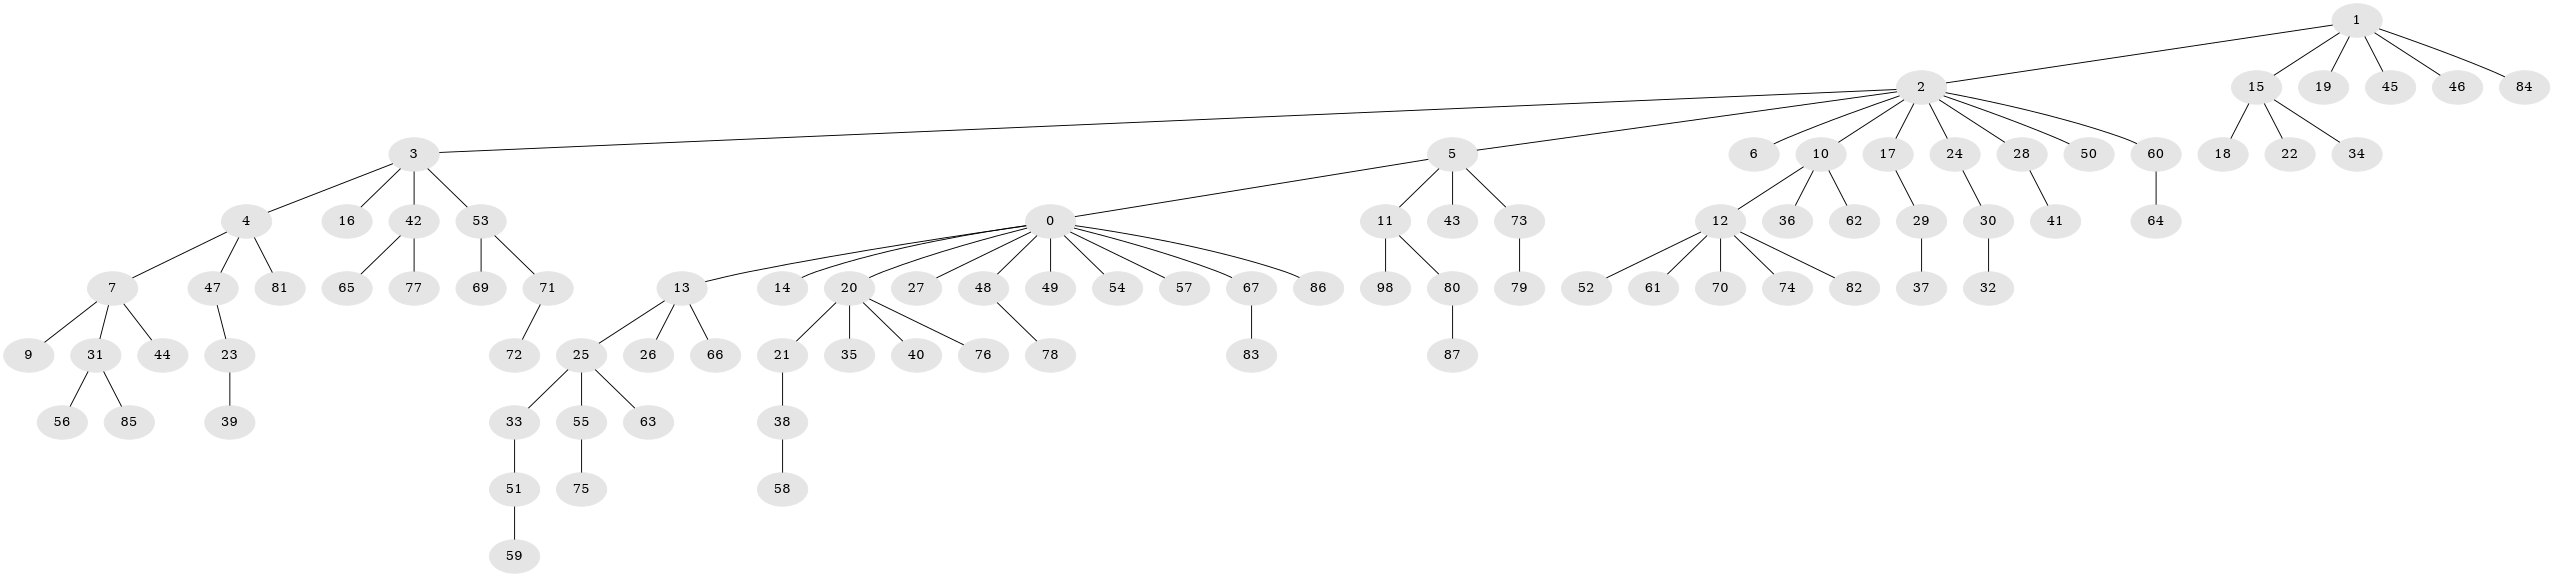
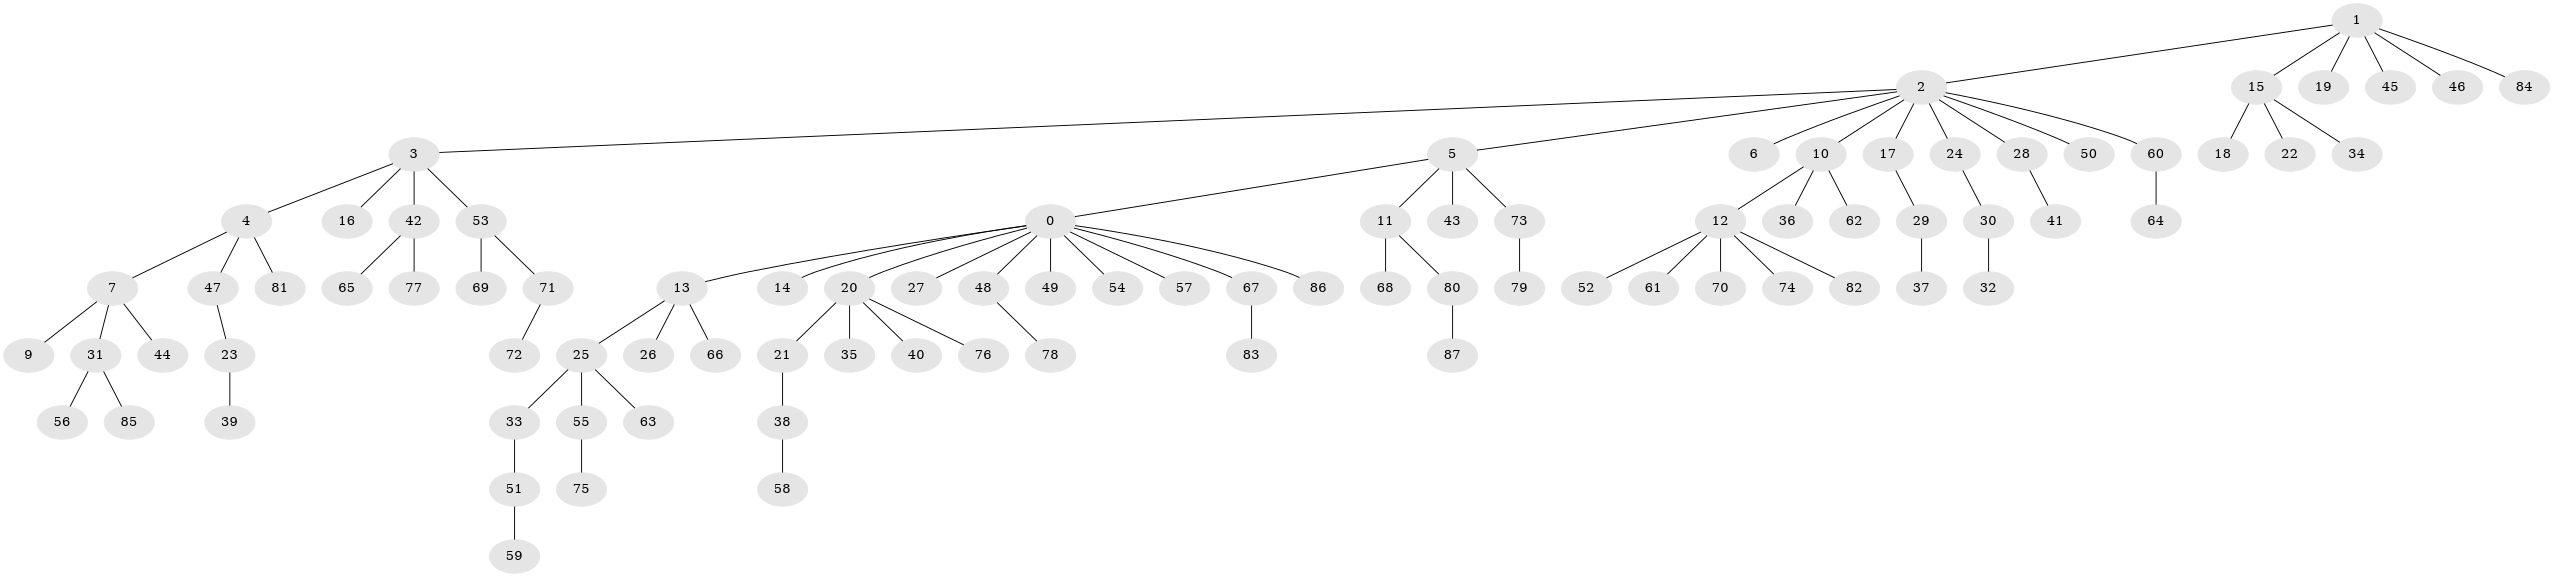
(1386, 288) -> (1386, 288)
